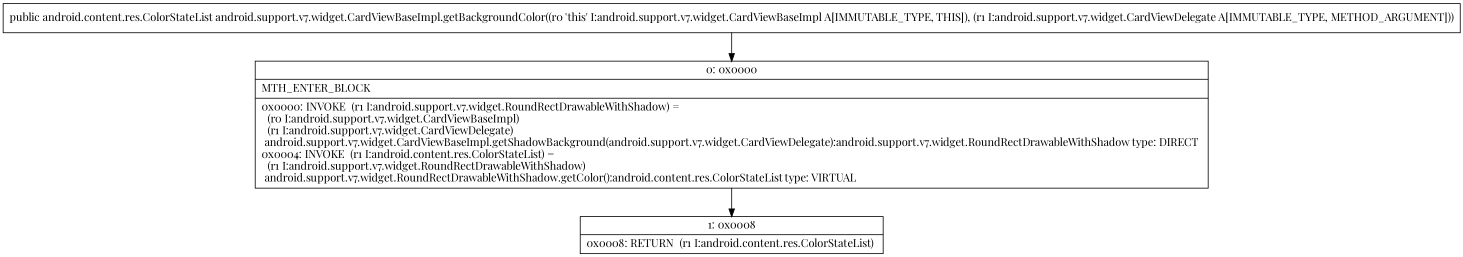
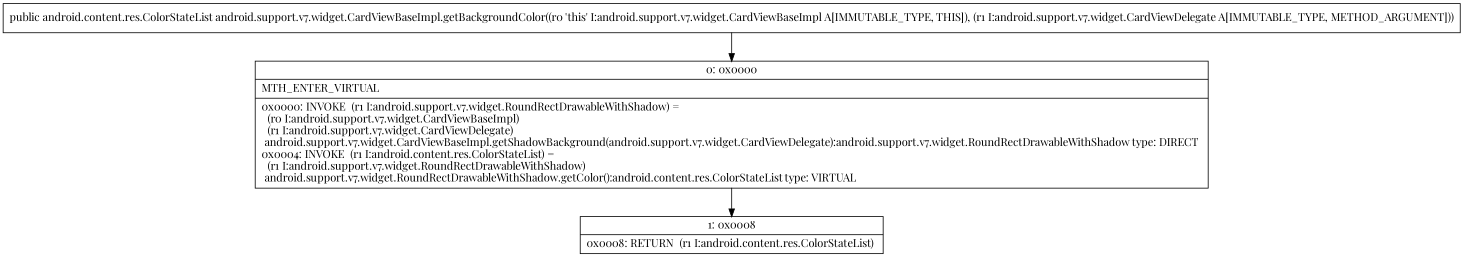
(316, 88) -> (321, 88)
